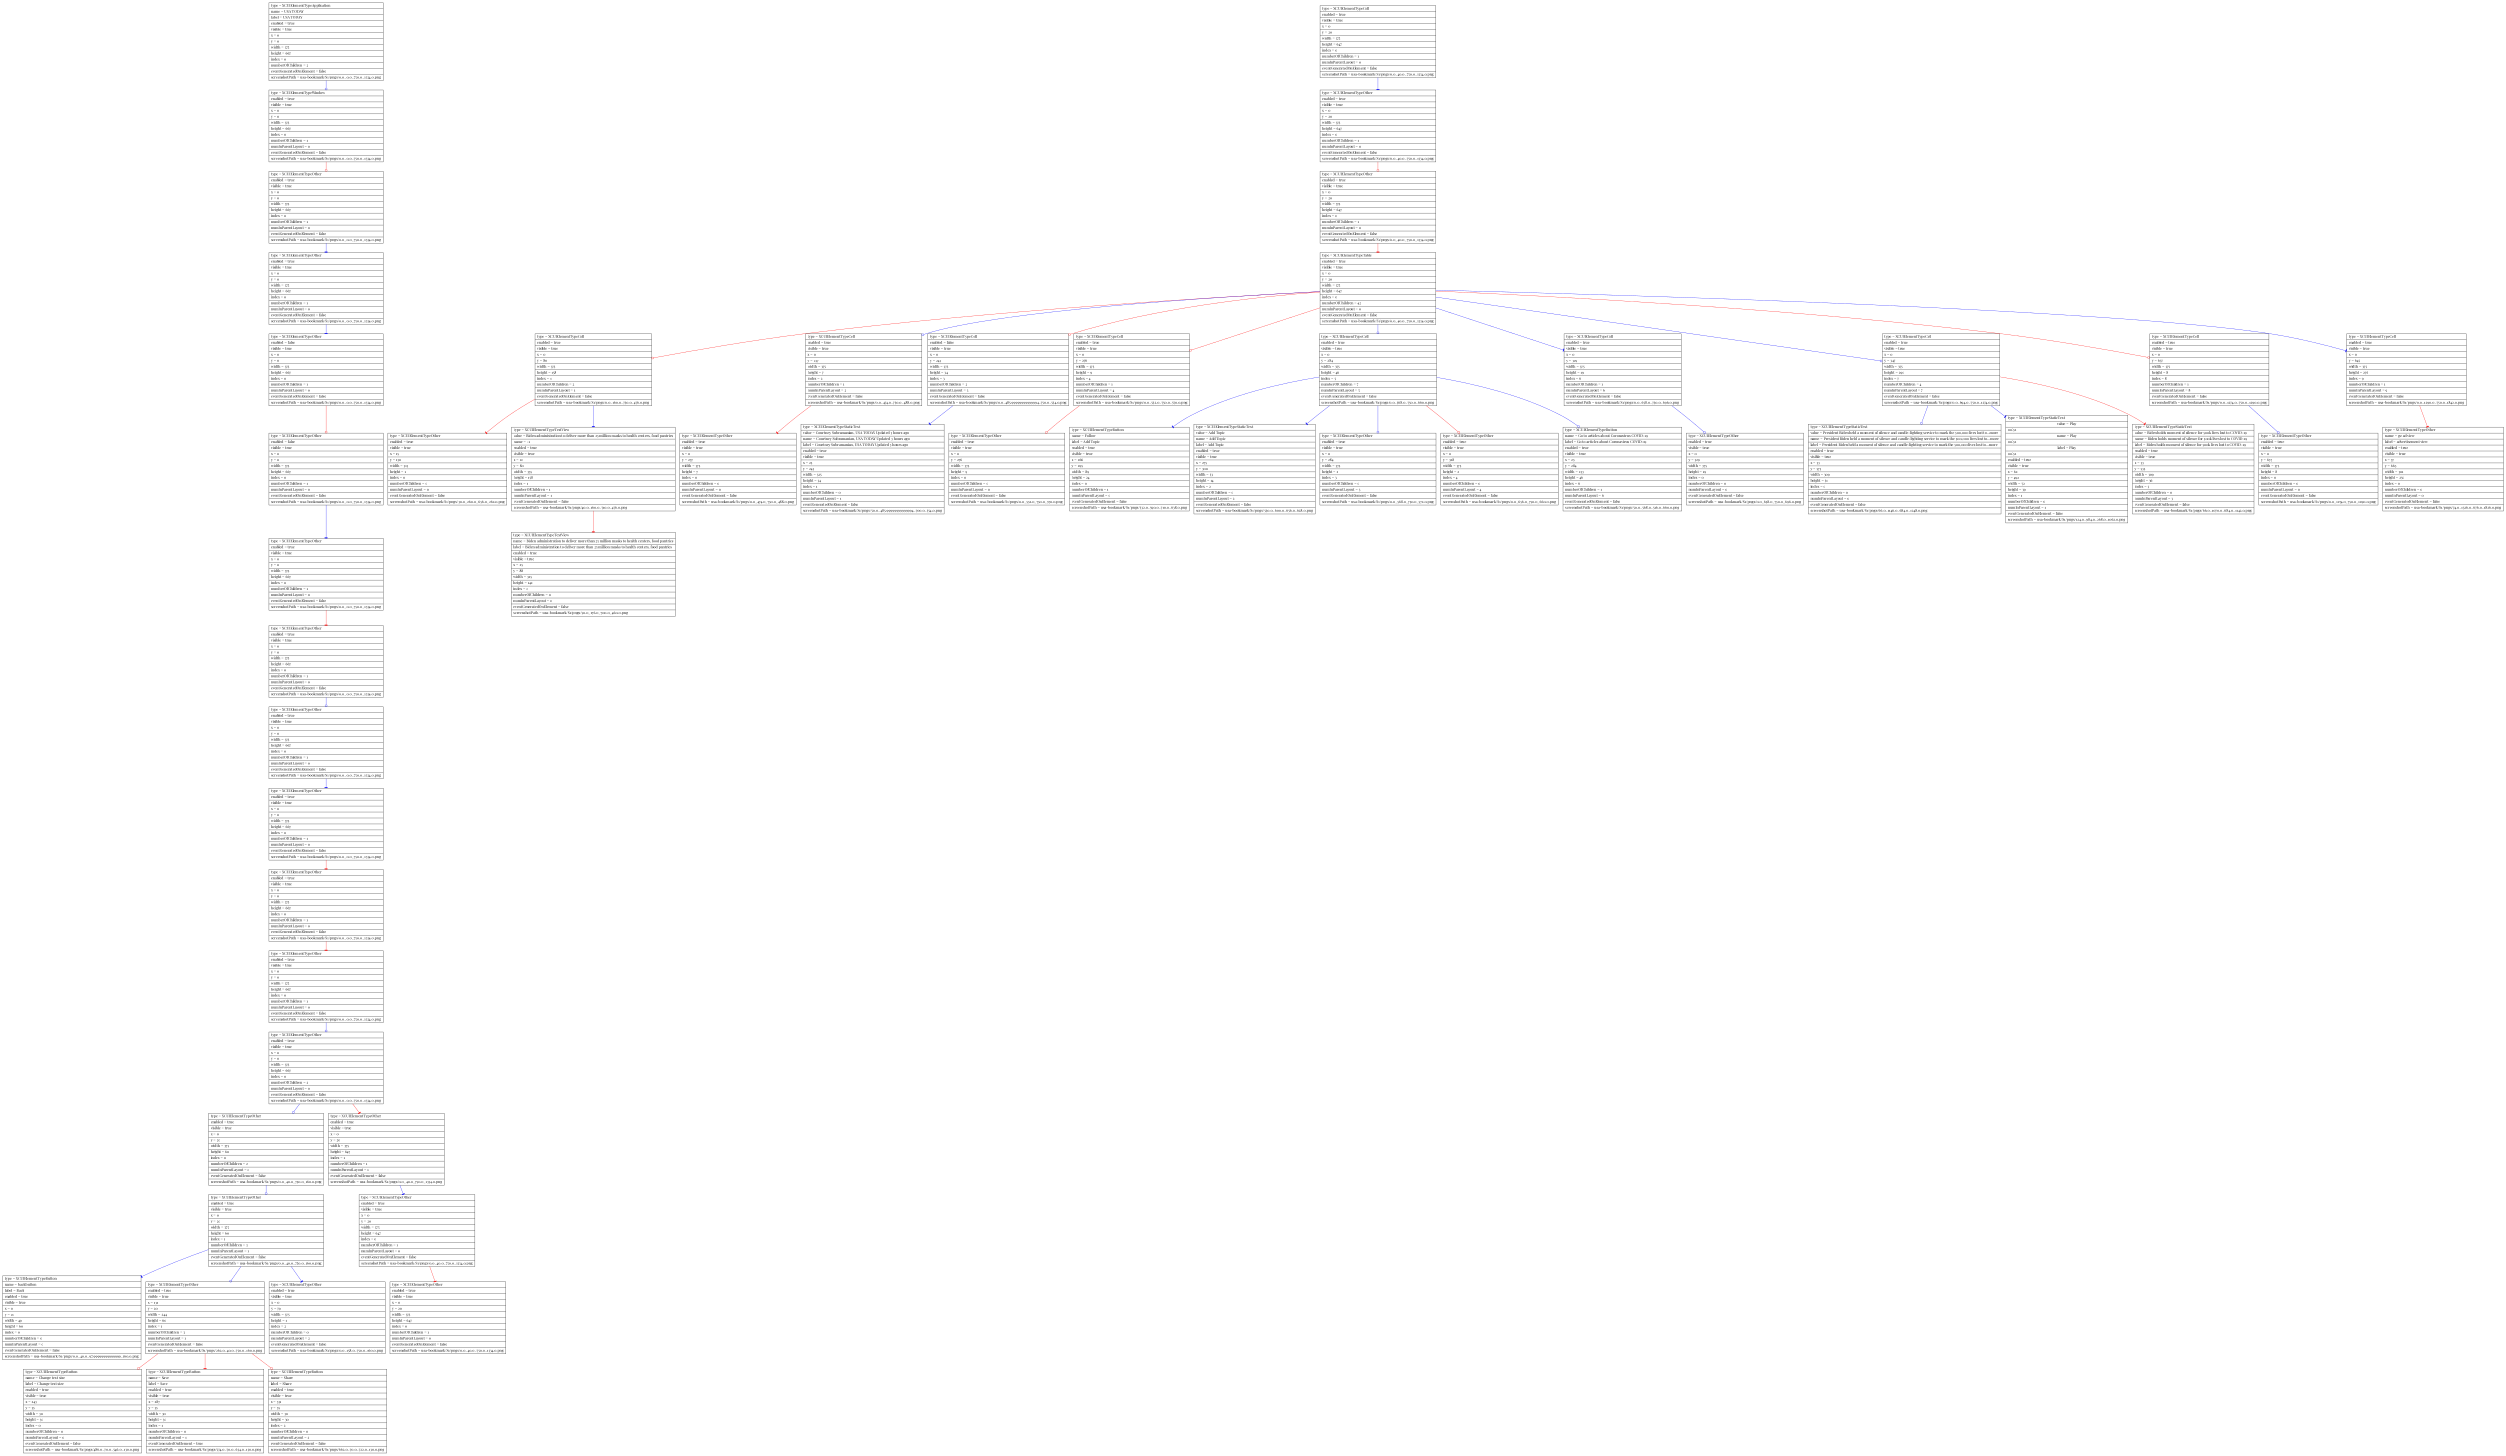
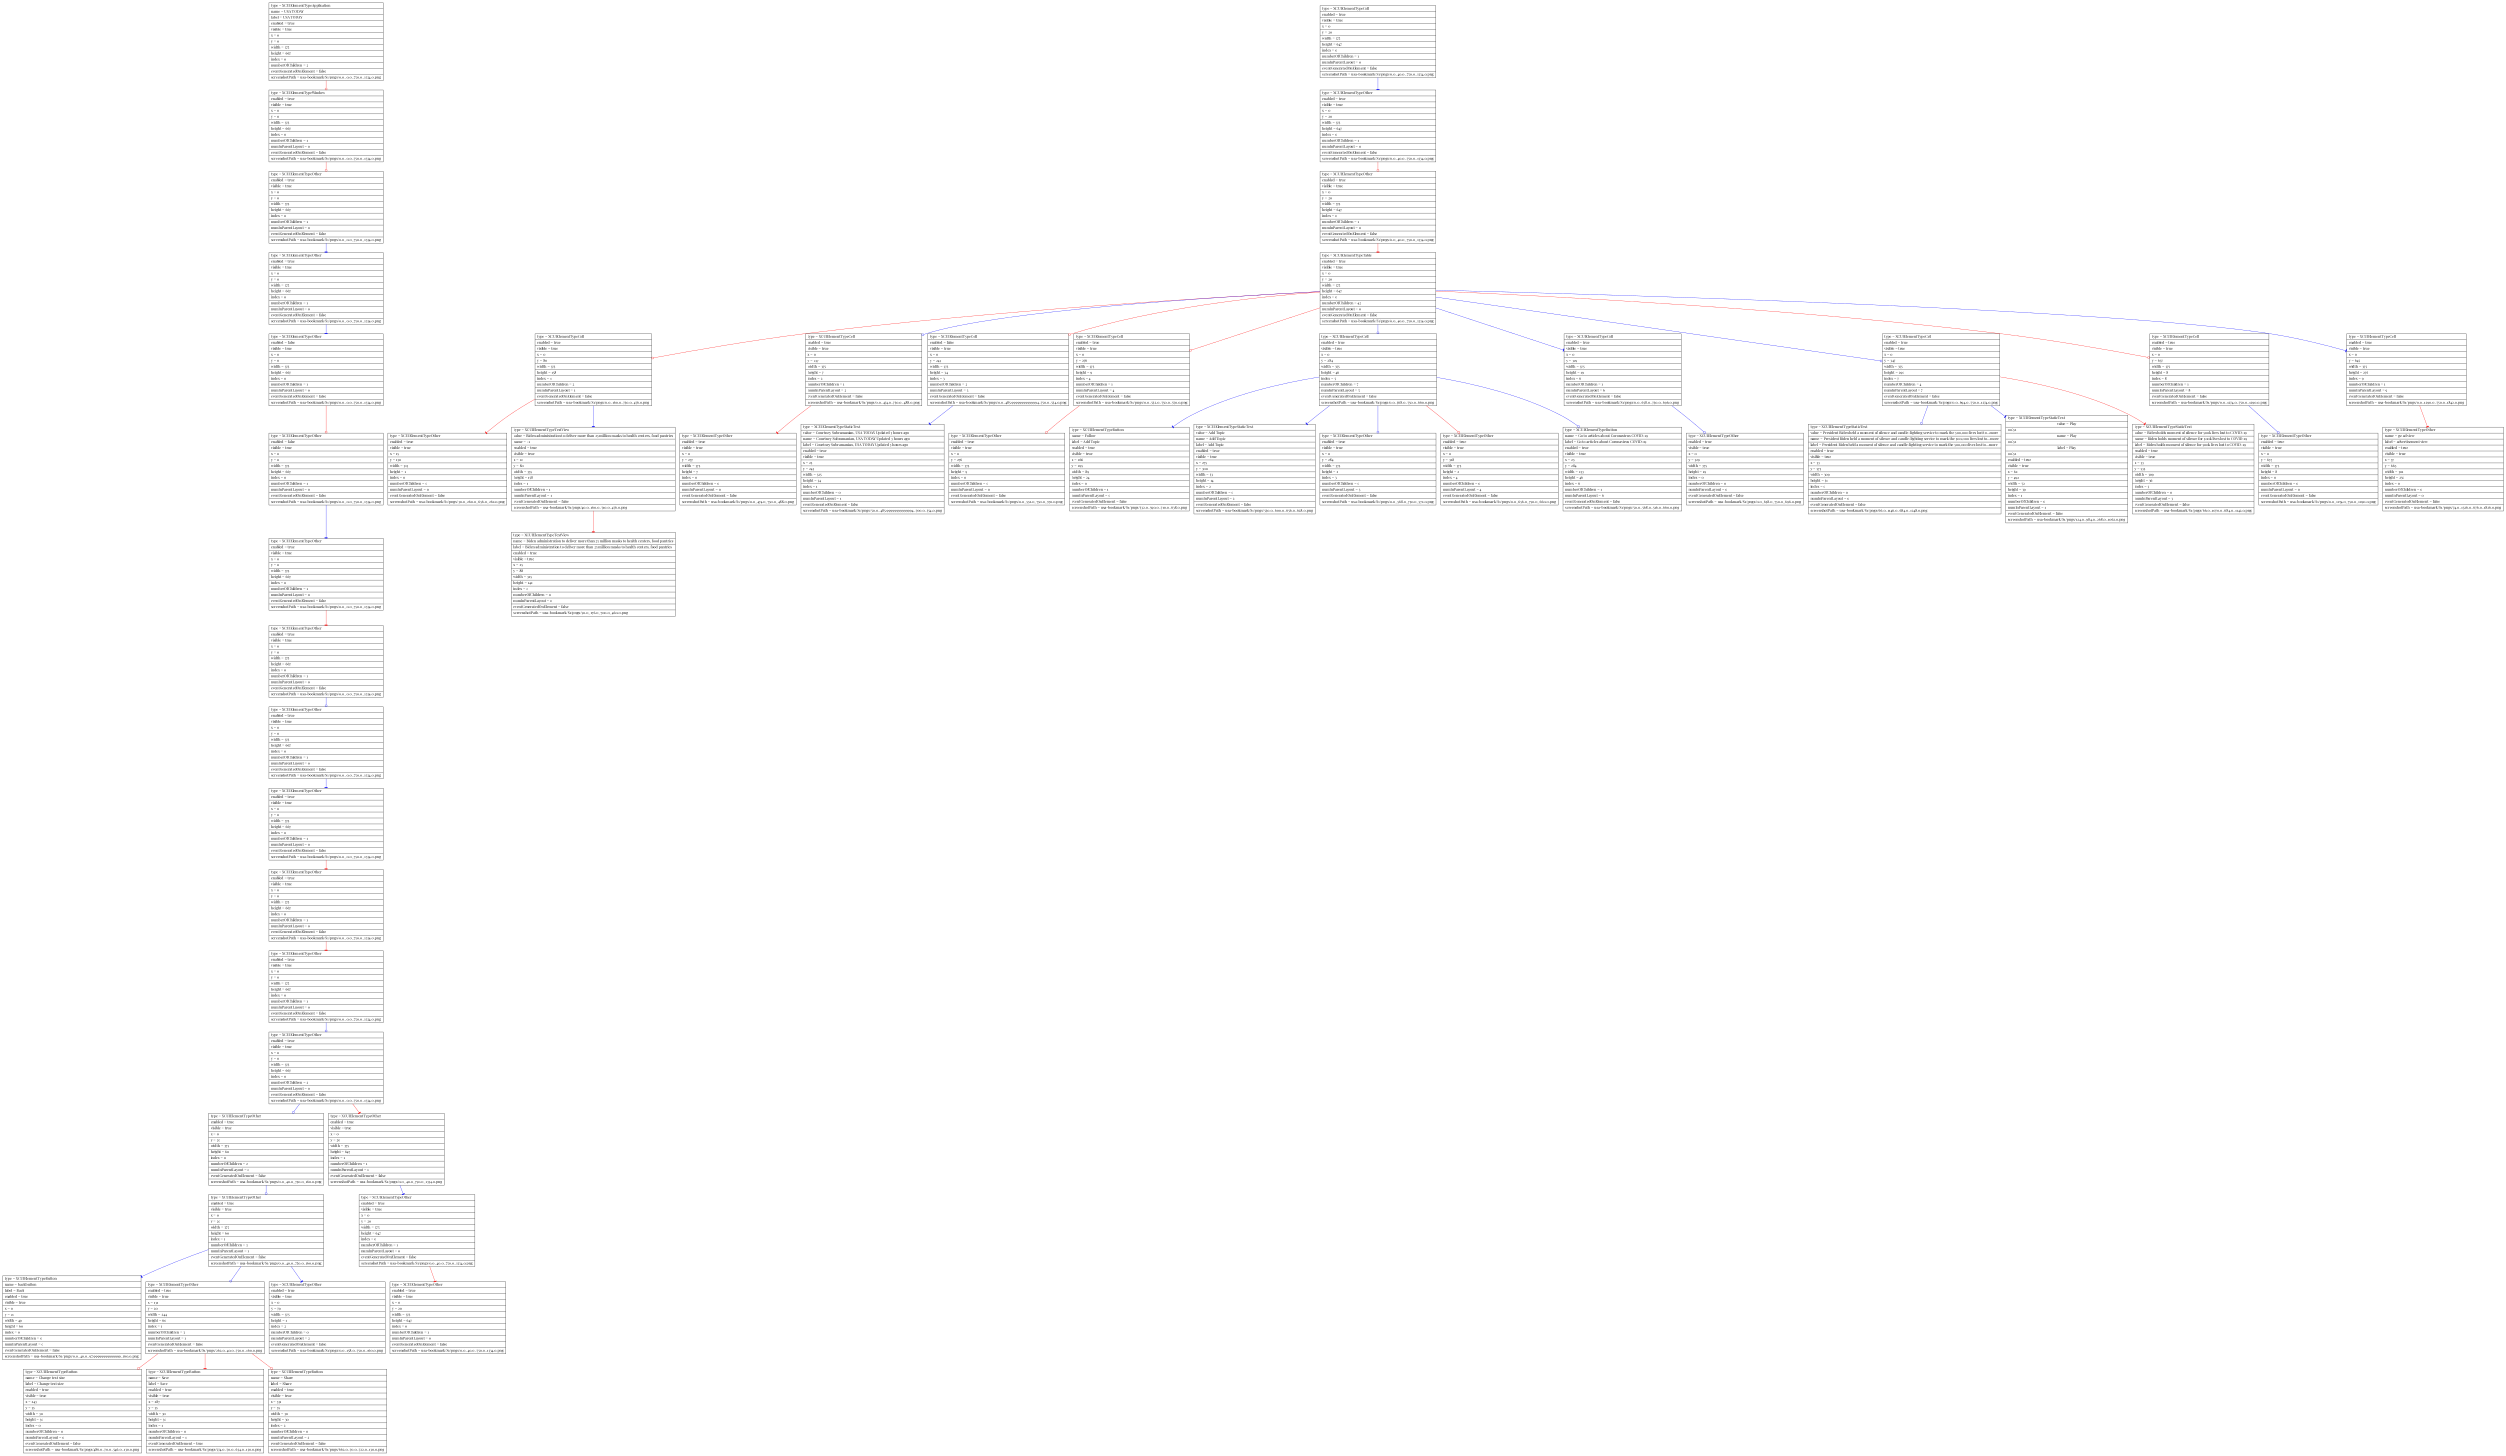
(326, 84) -> (326, 84)
